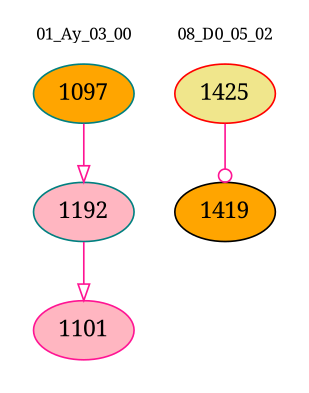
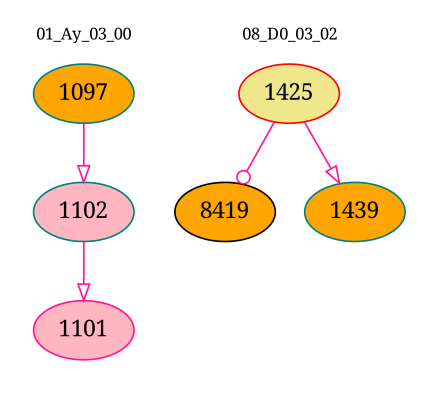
(225, 35) -> (290, 35)
(84, 212) -> (84, 212)
(225, 212) -> (225, 212)
none -> (355, 212)
